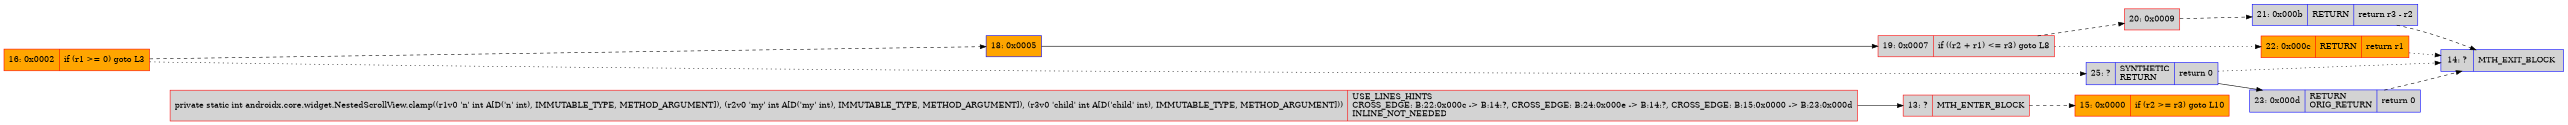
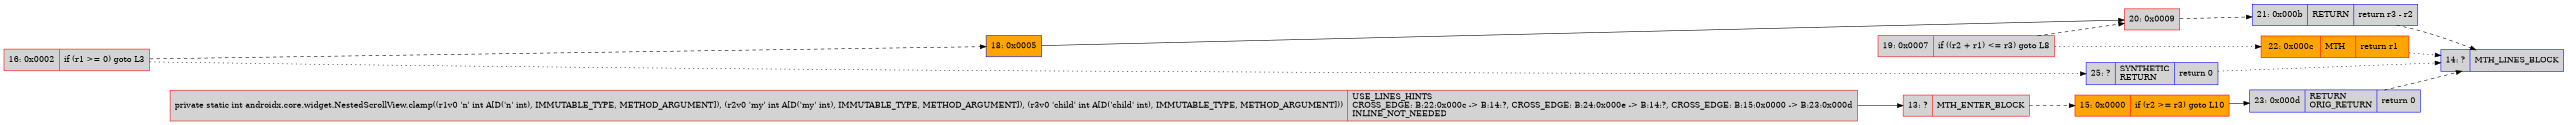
(1457, 46) -> (1580, 33)
(2338, 47) -> (2335, 47)
(77, 60) -> (77, 60)
(2517, 60) -> (2517, 60)
(2237, 86) -> (2236, 103)
